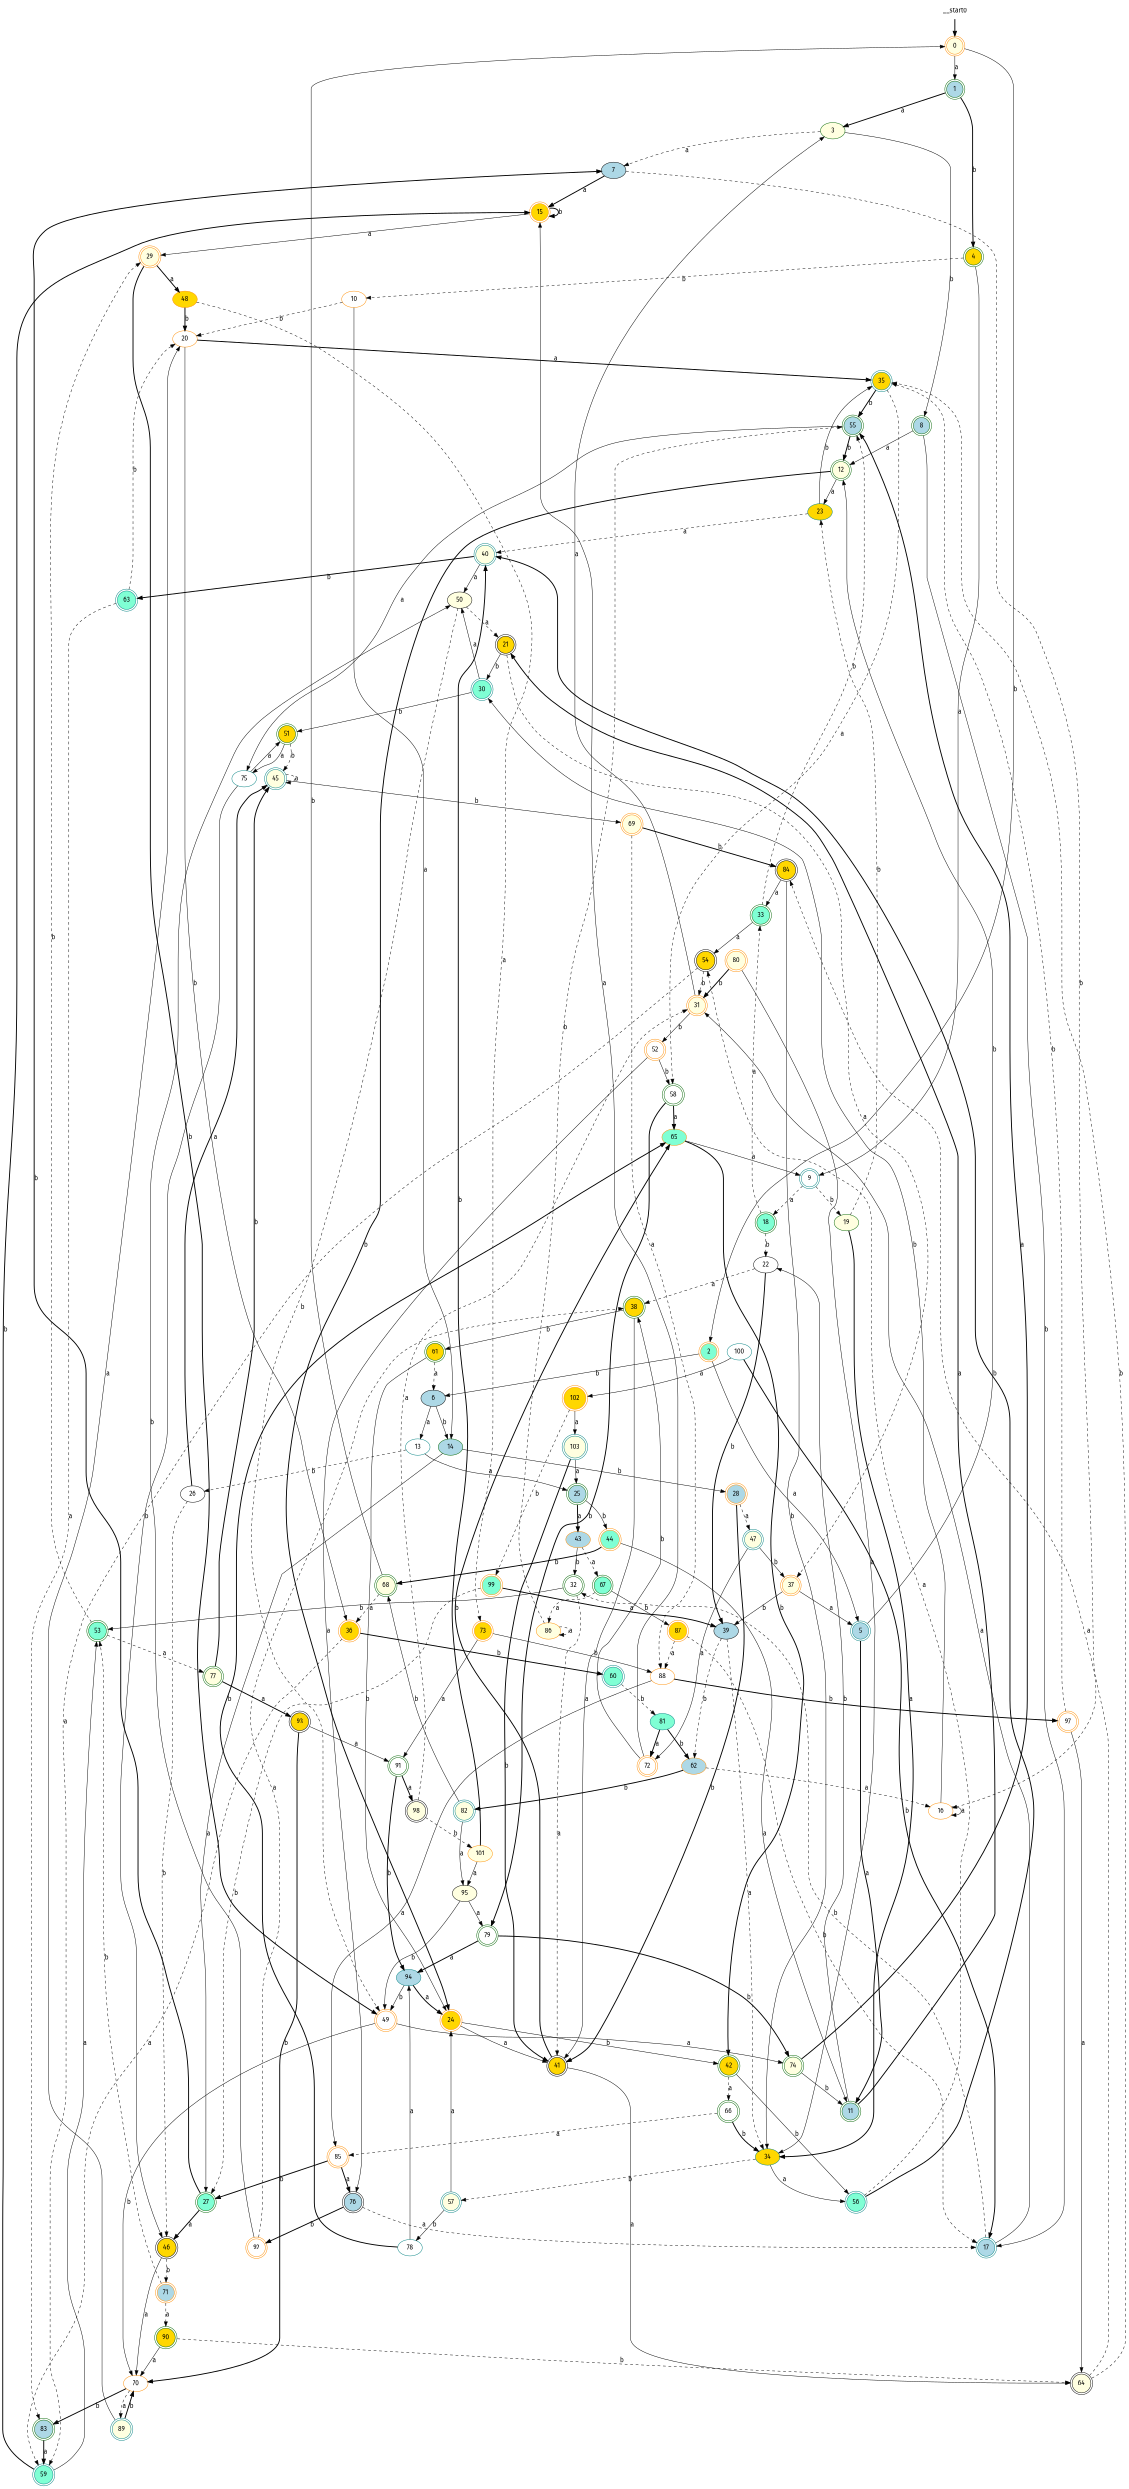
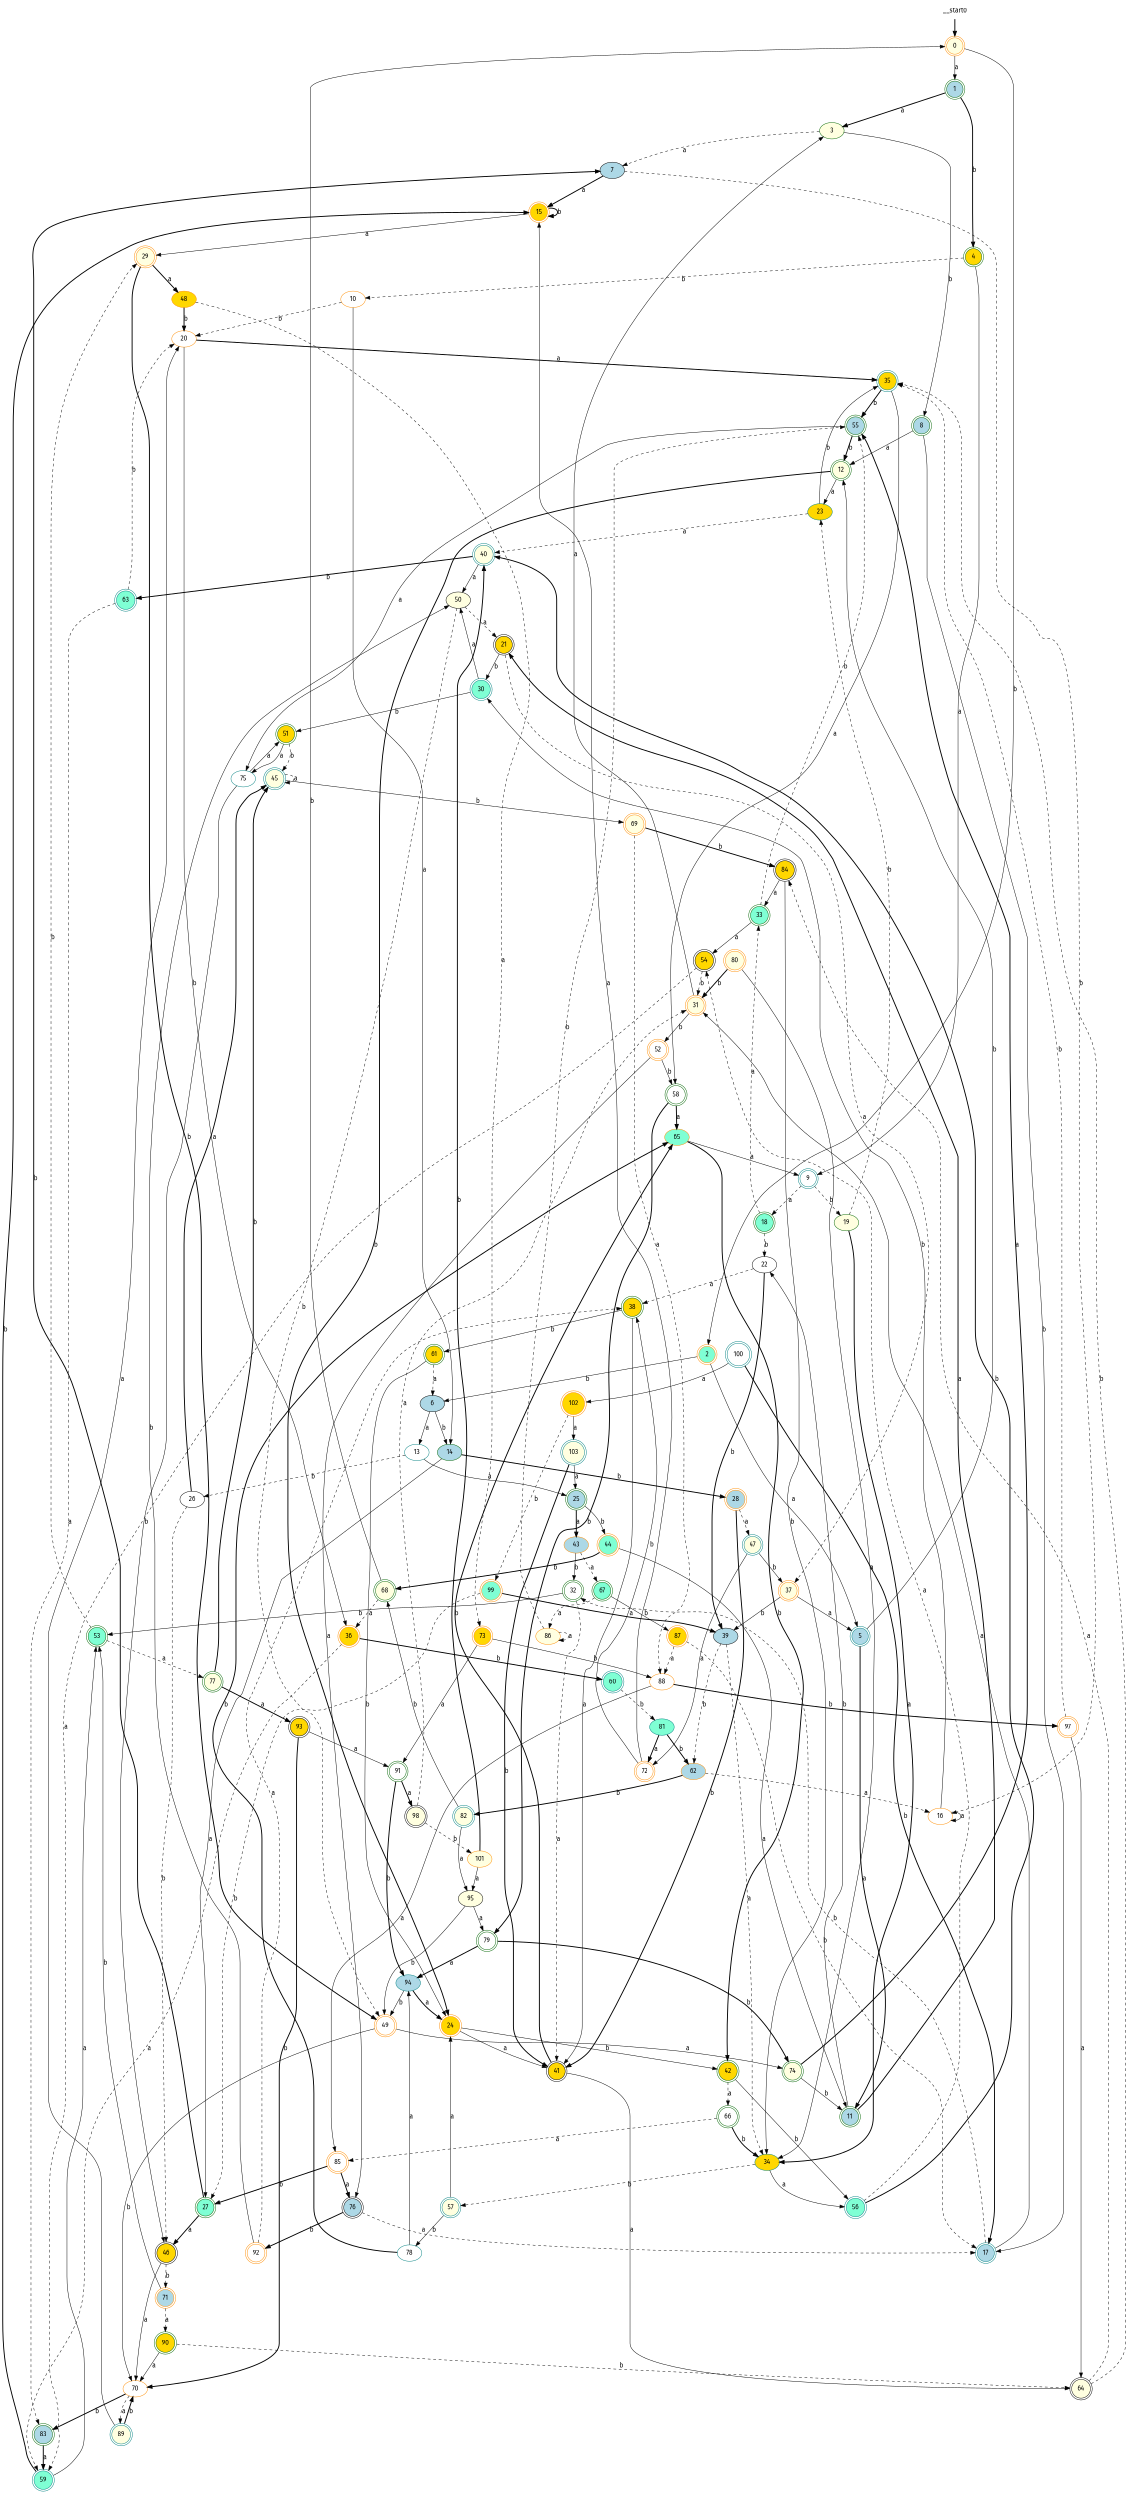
(822, 753) -> (816, 756)
(739, 1352) -> (738, 1355)
(592, 1470) -> (591, 1475)
(105, 1968) -> (103, 1973)
